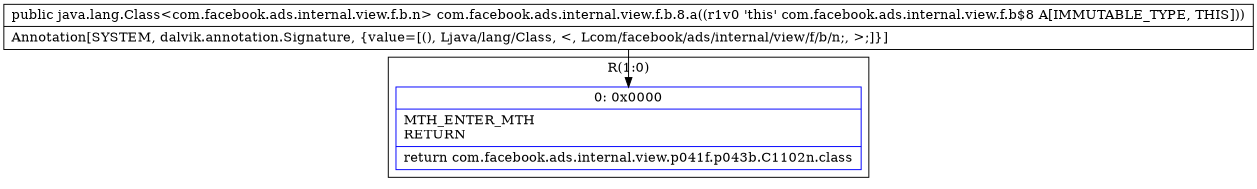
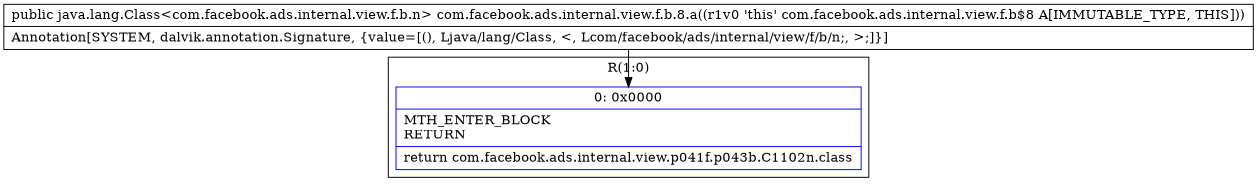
(470, 120) -> (478, 120)
